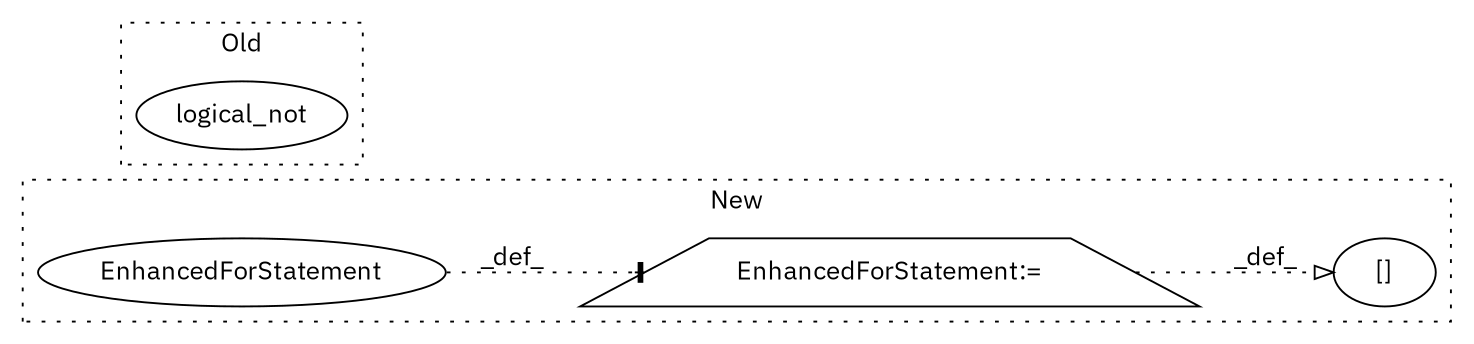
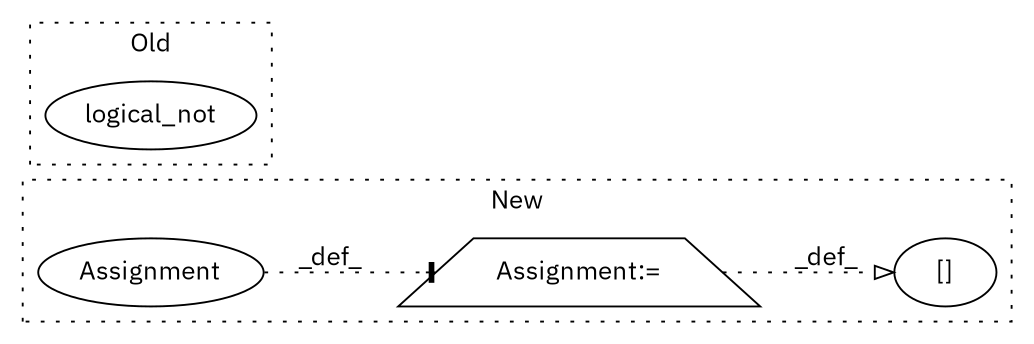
(242, 272) -> (151, 272)
(890, 272) -> (579, 272)
